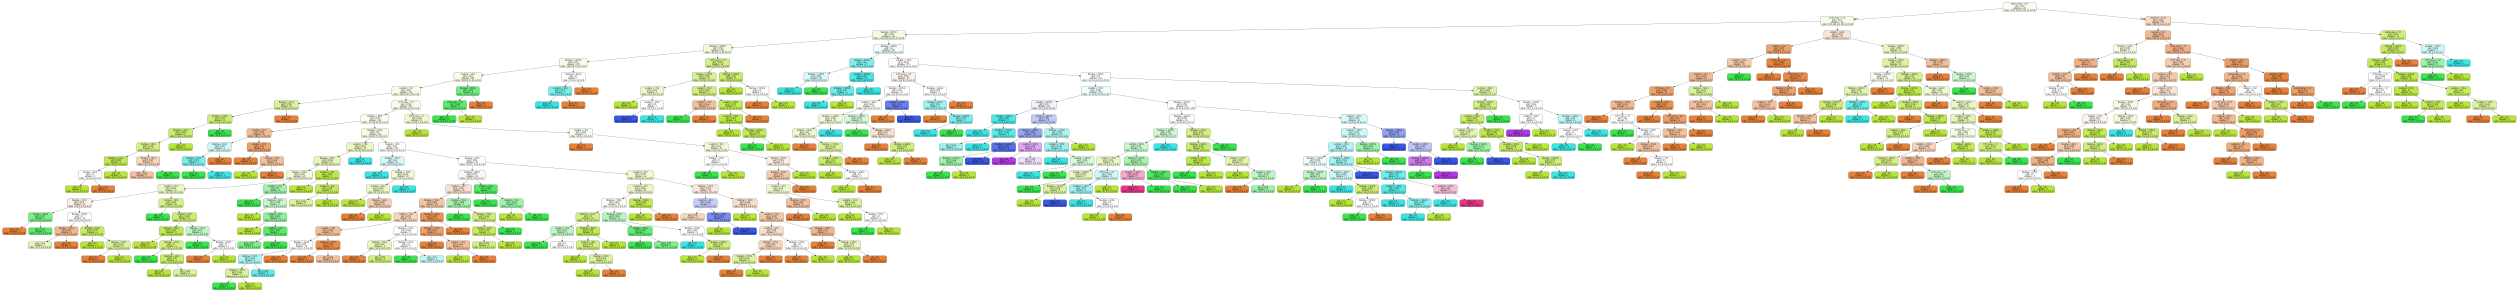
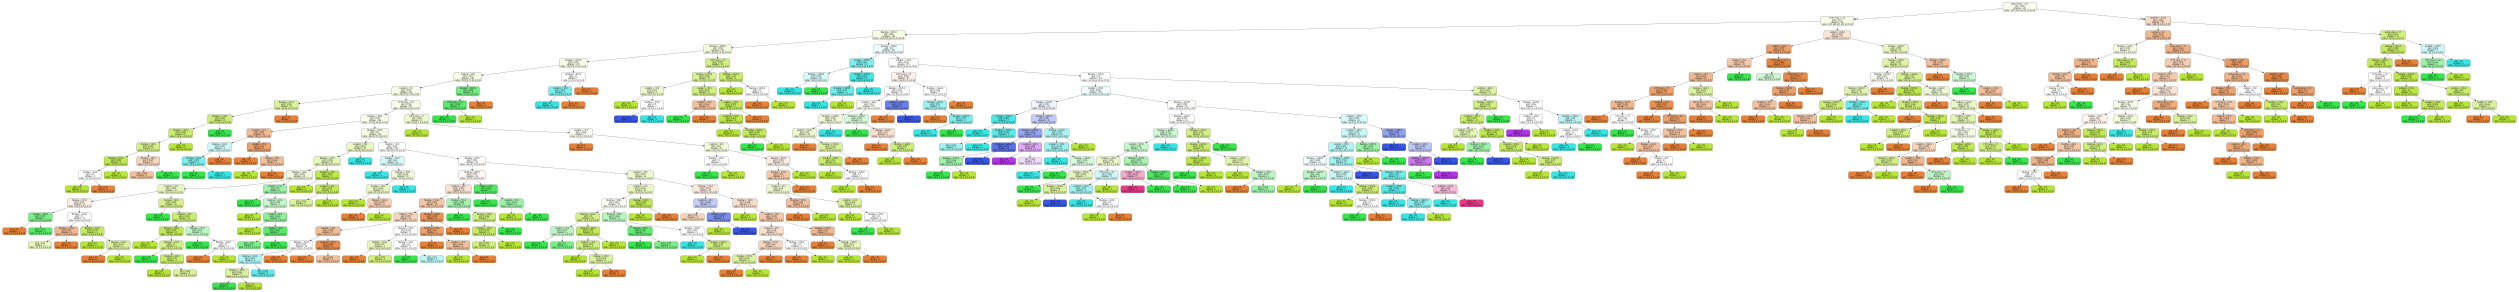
(1769, 77) -> (1769, 77)
(562, 245) -> (562, 245)
